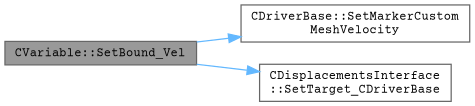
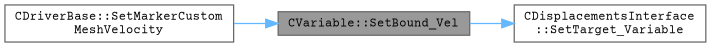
(213, 40) -> (250, 23)
(355, 83) -> (610, 23)
